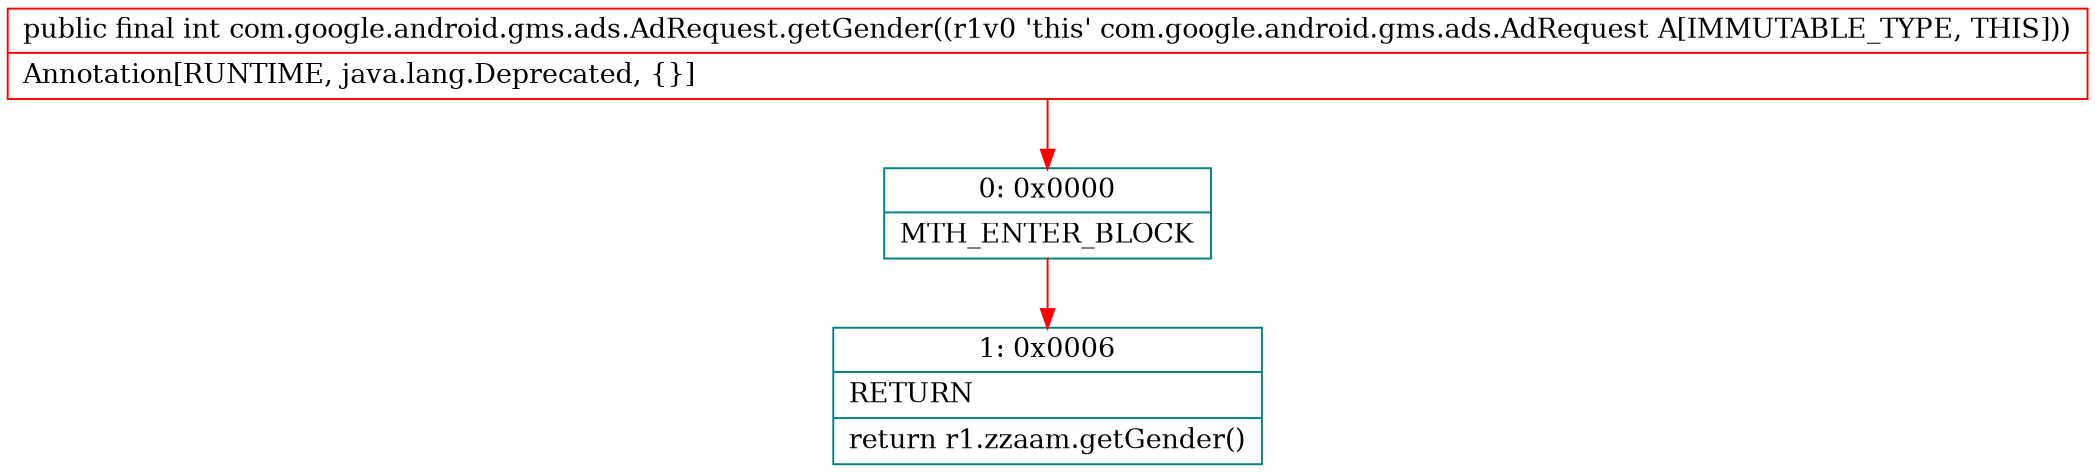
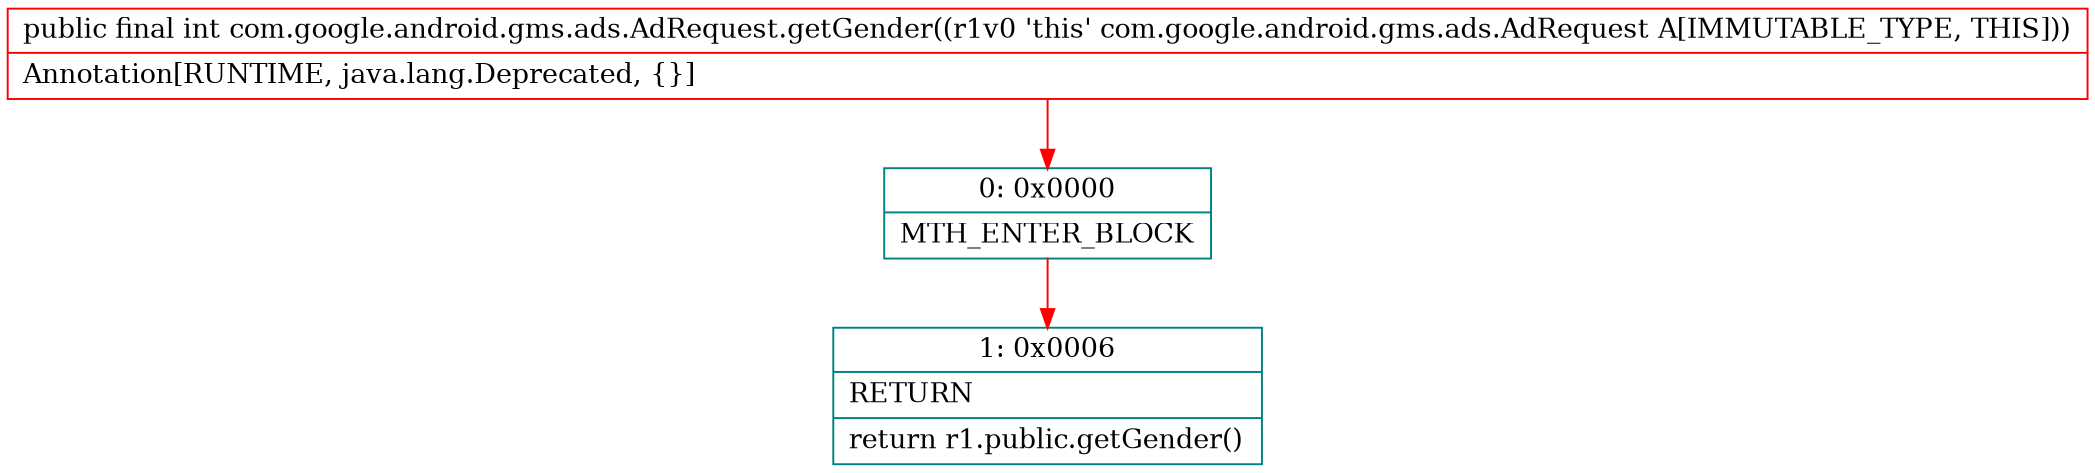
(1048, 440) -> (1046, 440)
